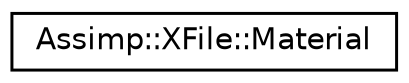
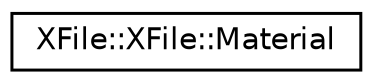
(204, 42) -> (186, 42)
